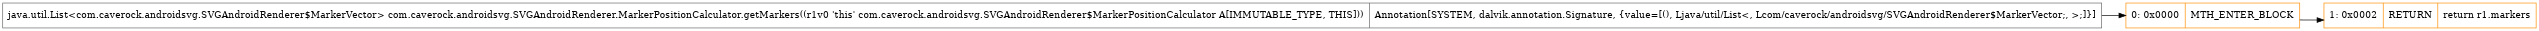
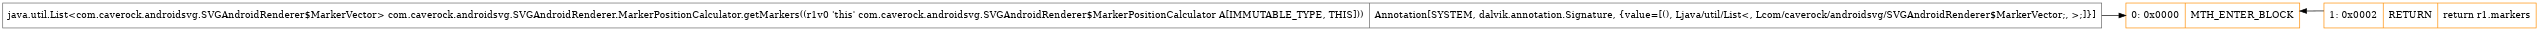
(2308, 20) -> (2315, 11)
